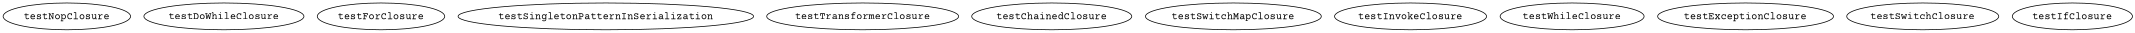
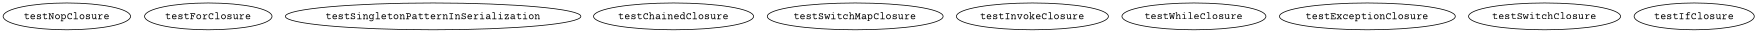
(224, 16) -> none
(863, 16) -> none
